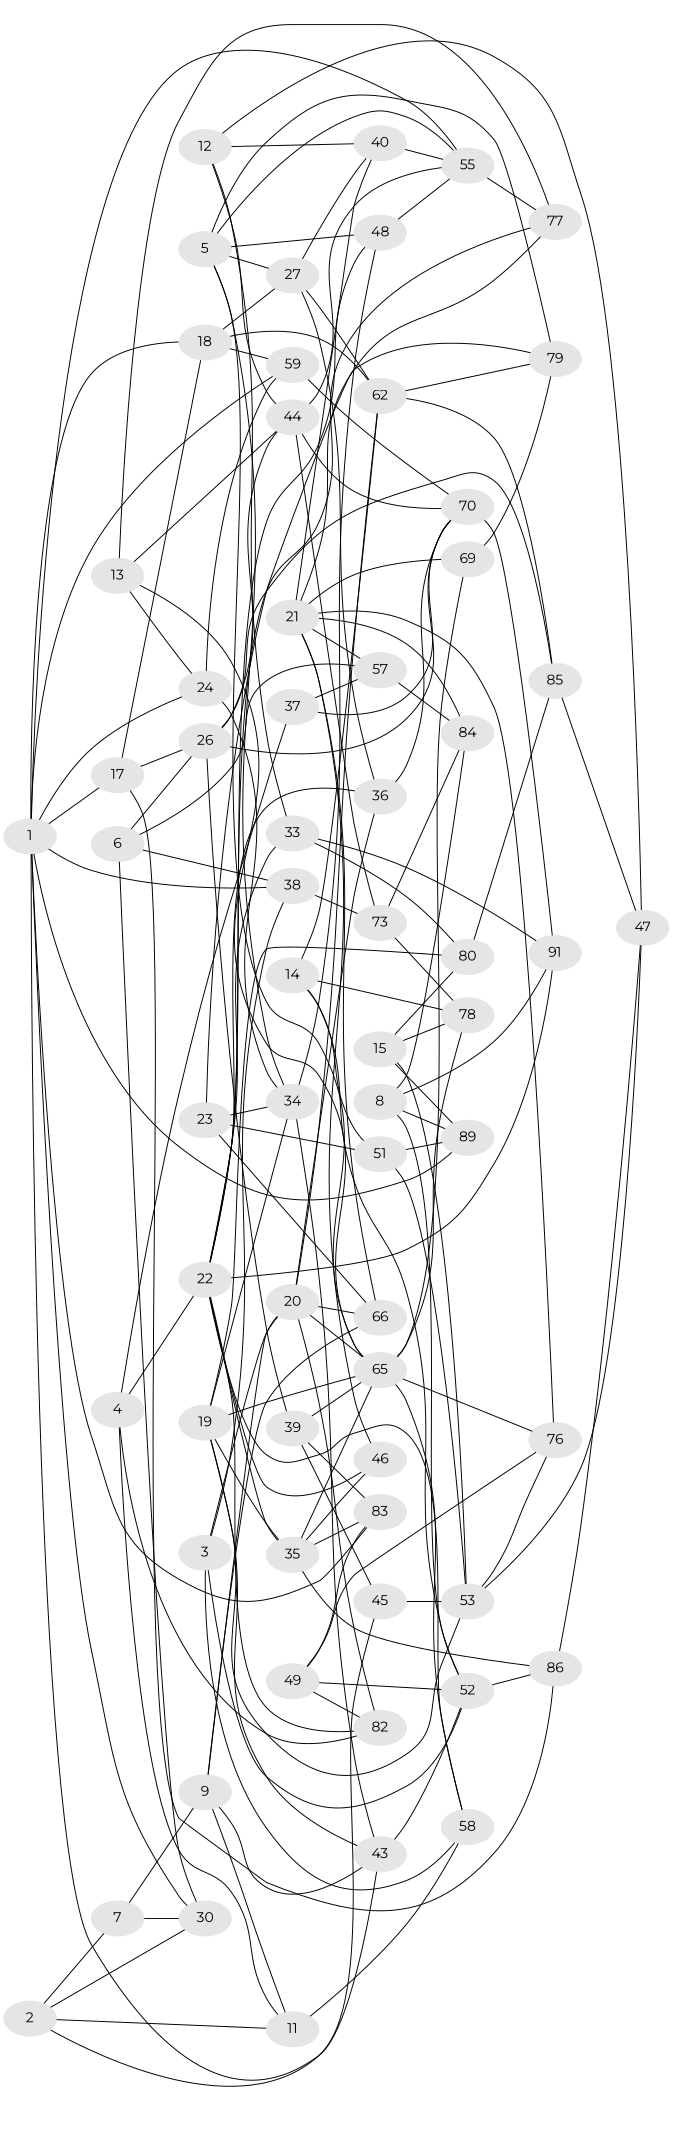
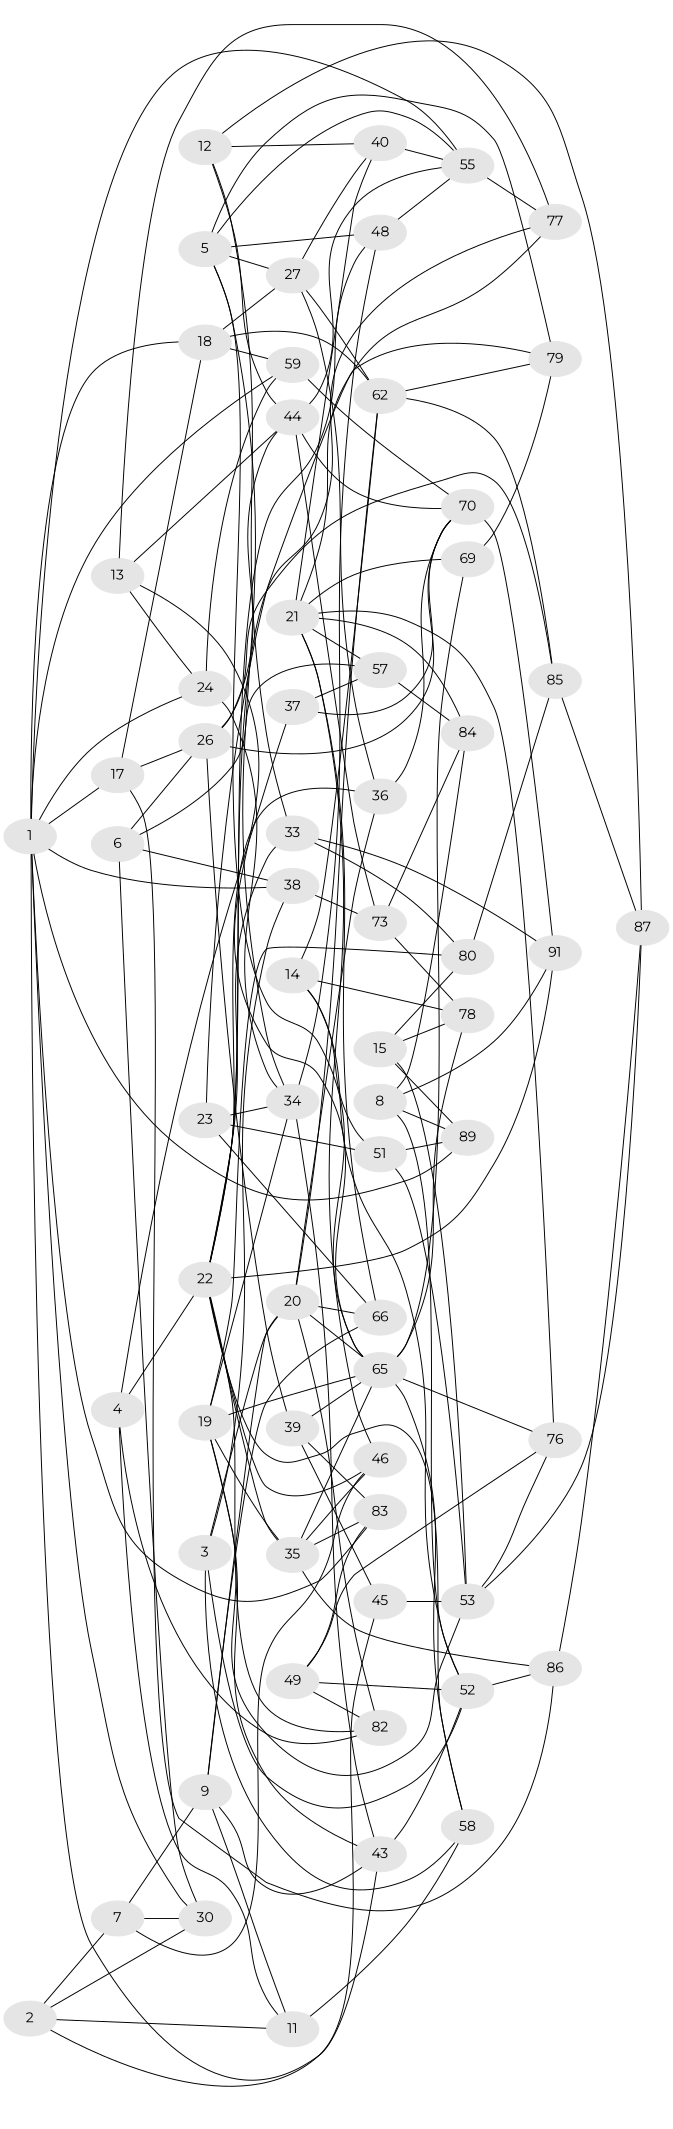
(643, 928) -> (643, 928)
none -> (258, 1779)
